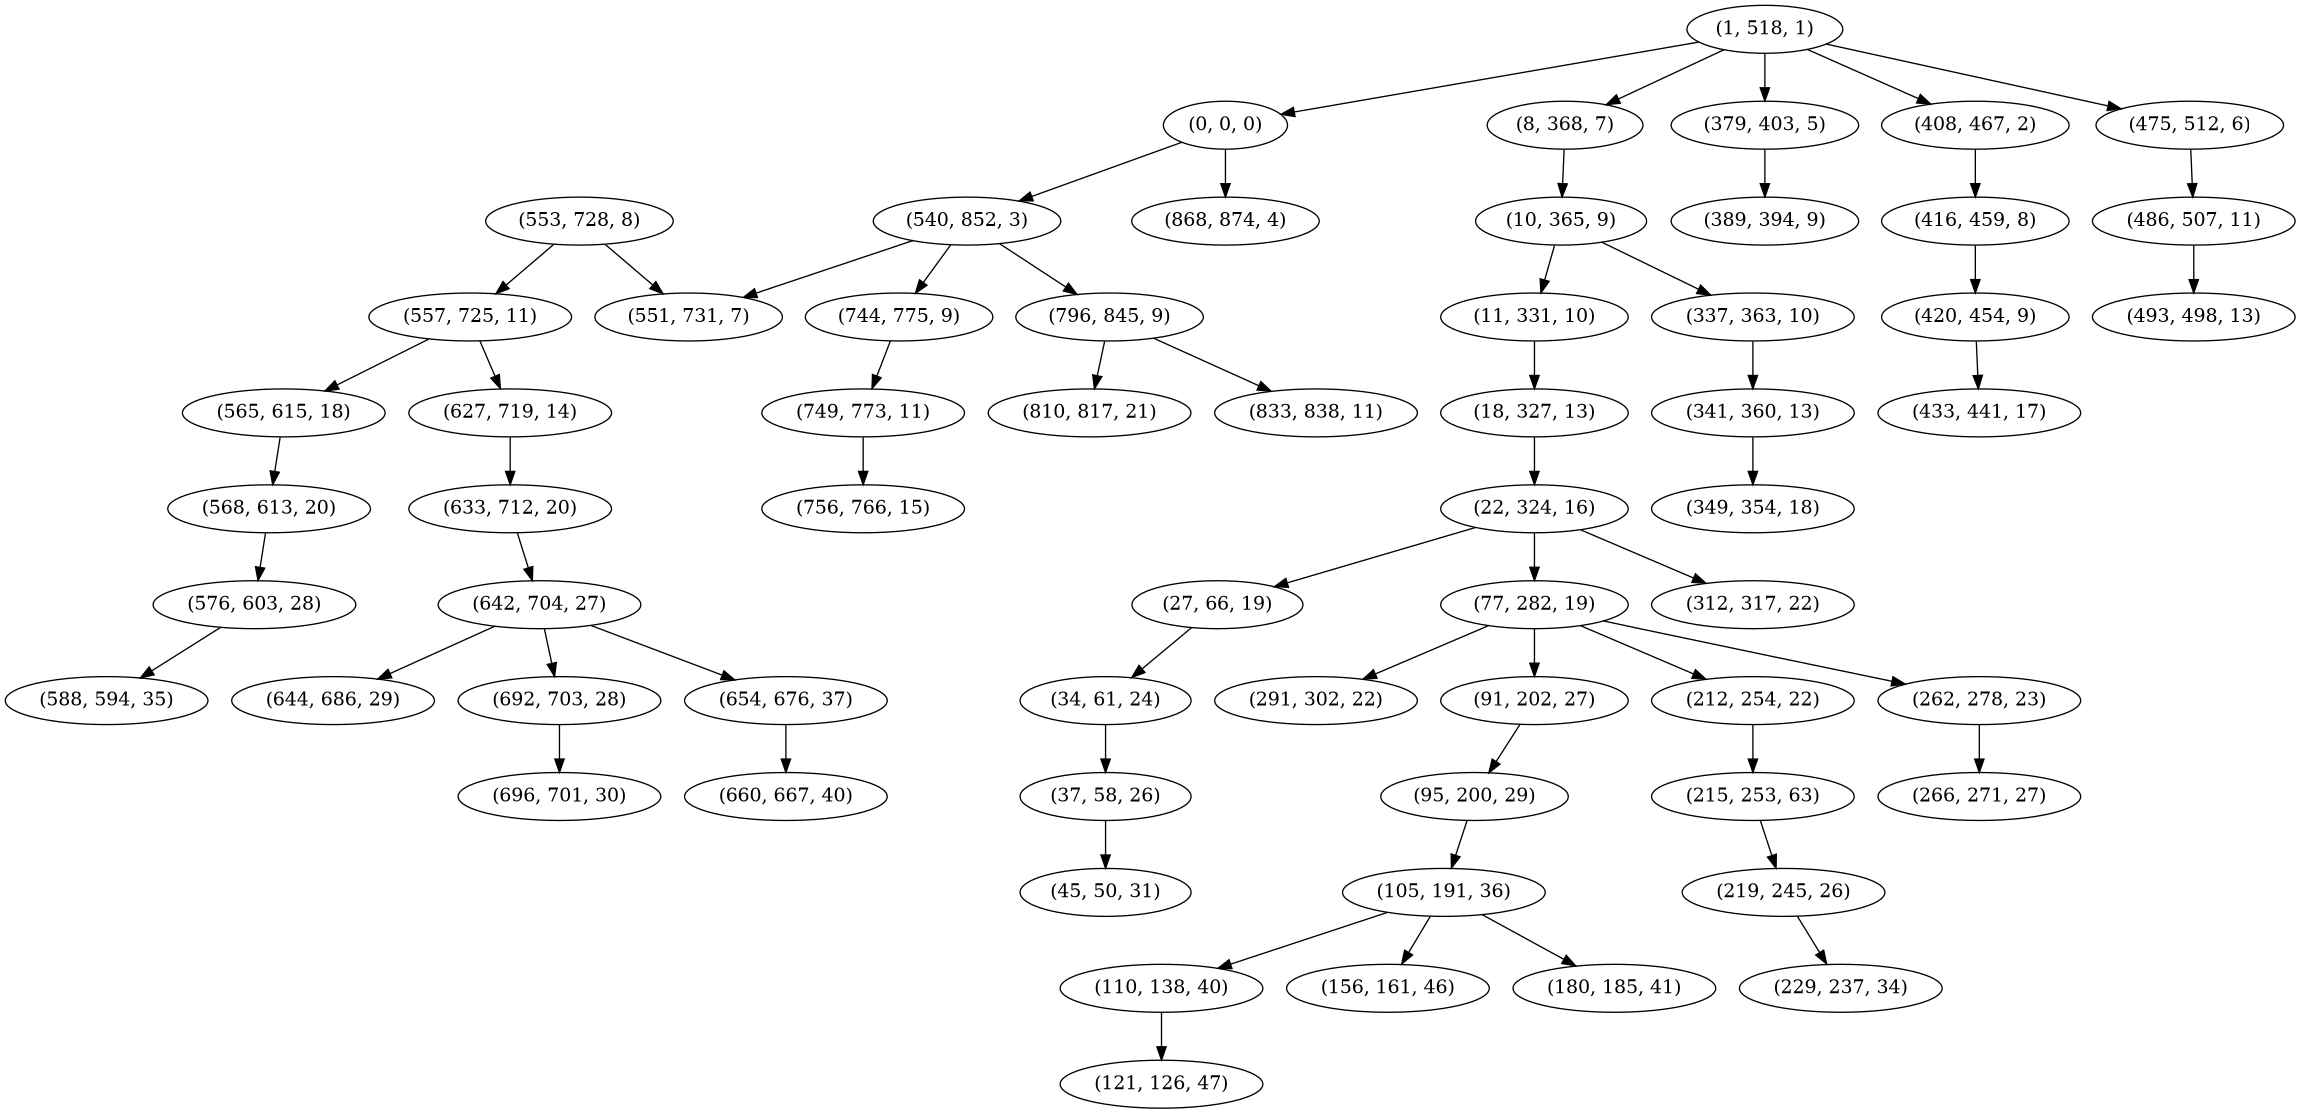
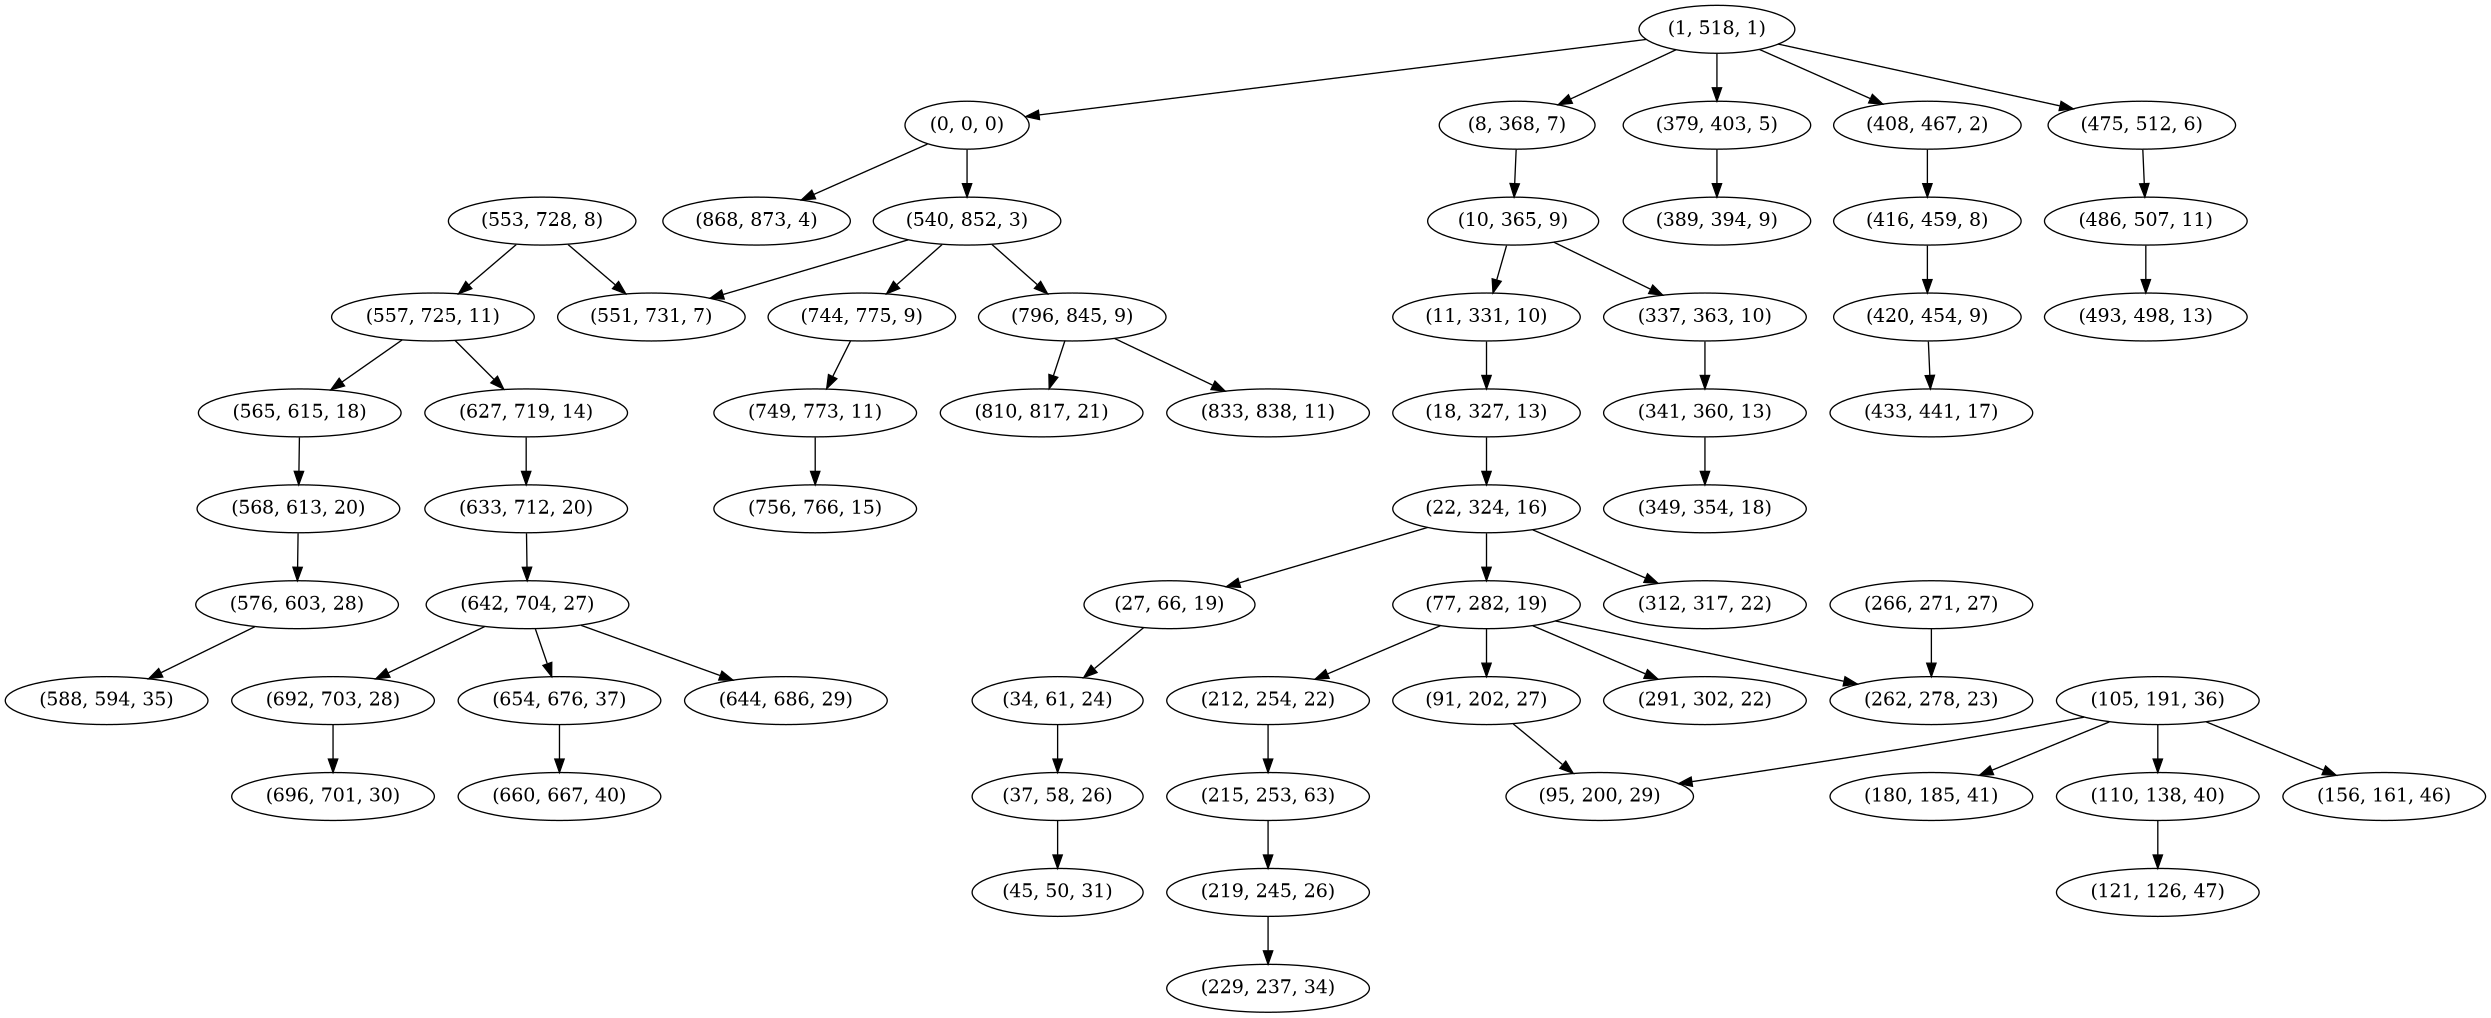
(1225, 221) -> (757, 221)
(1979, 742) -> (1931, 646)
(1461, 838) -> (1888, 751)
